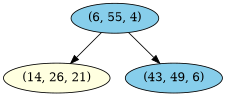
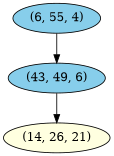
(89, 45) -> (57, 104)
